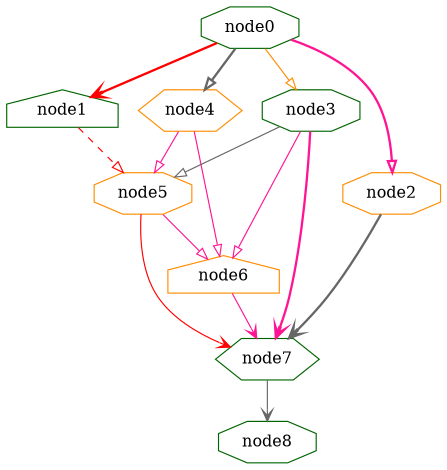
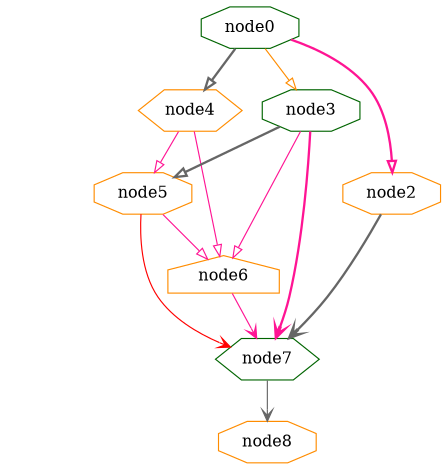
(62, 111) -> none
(232, 149) -> (232, 149)
(267, 442) -> (267, 442)
